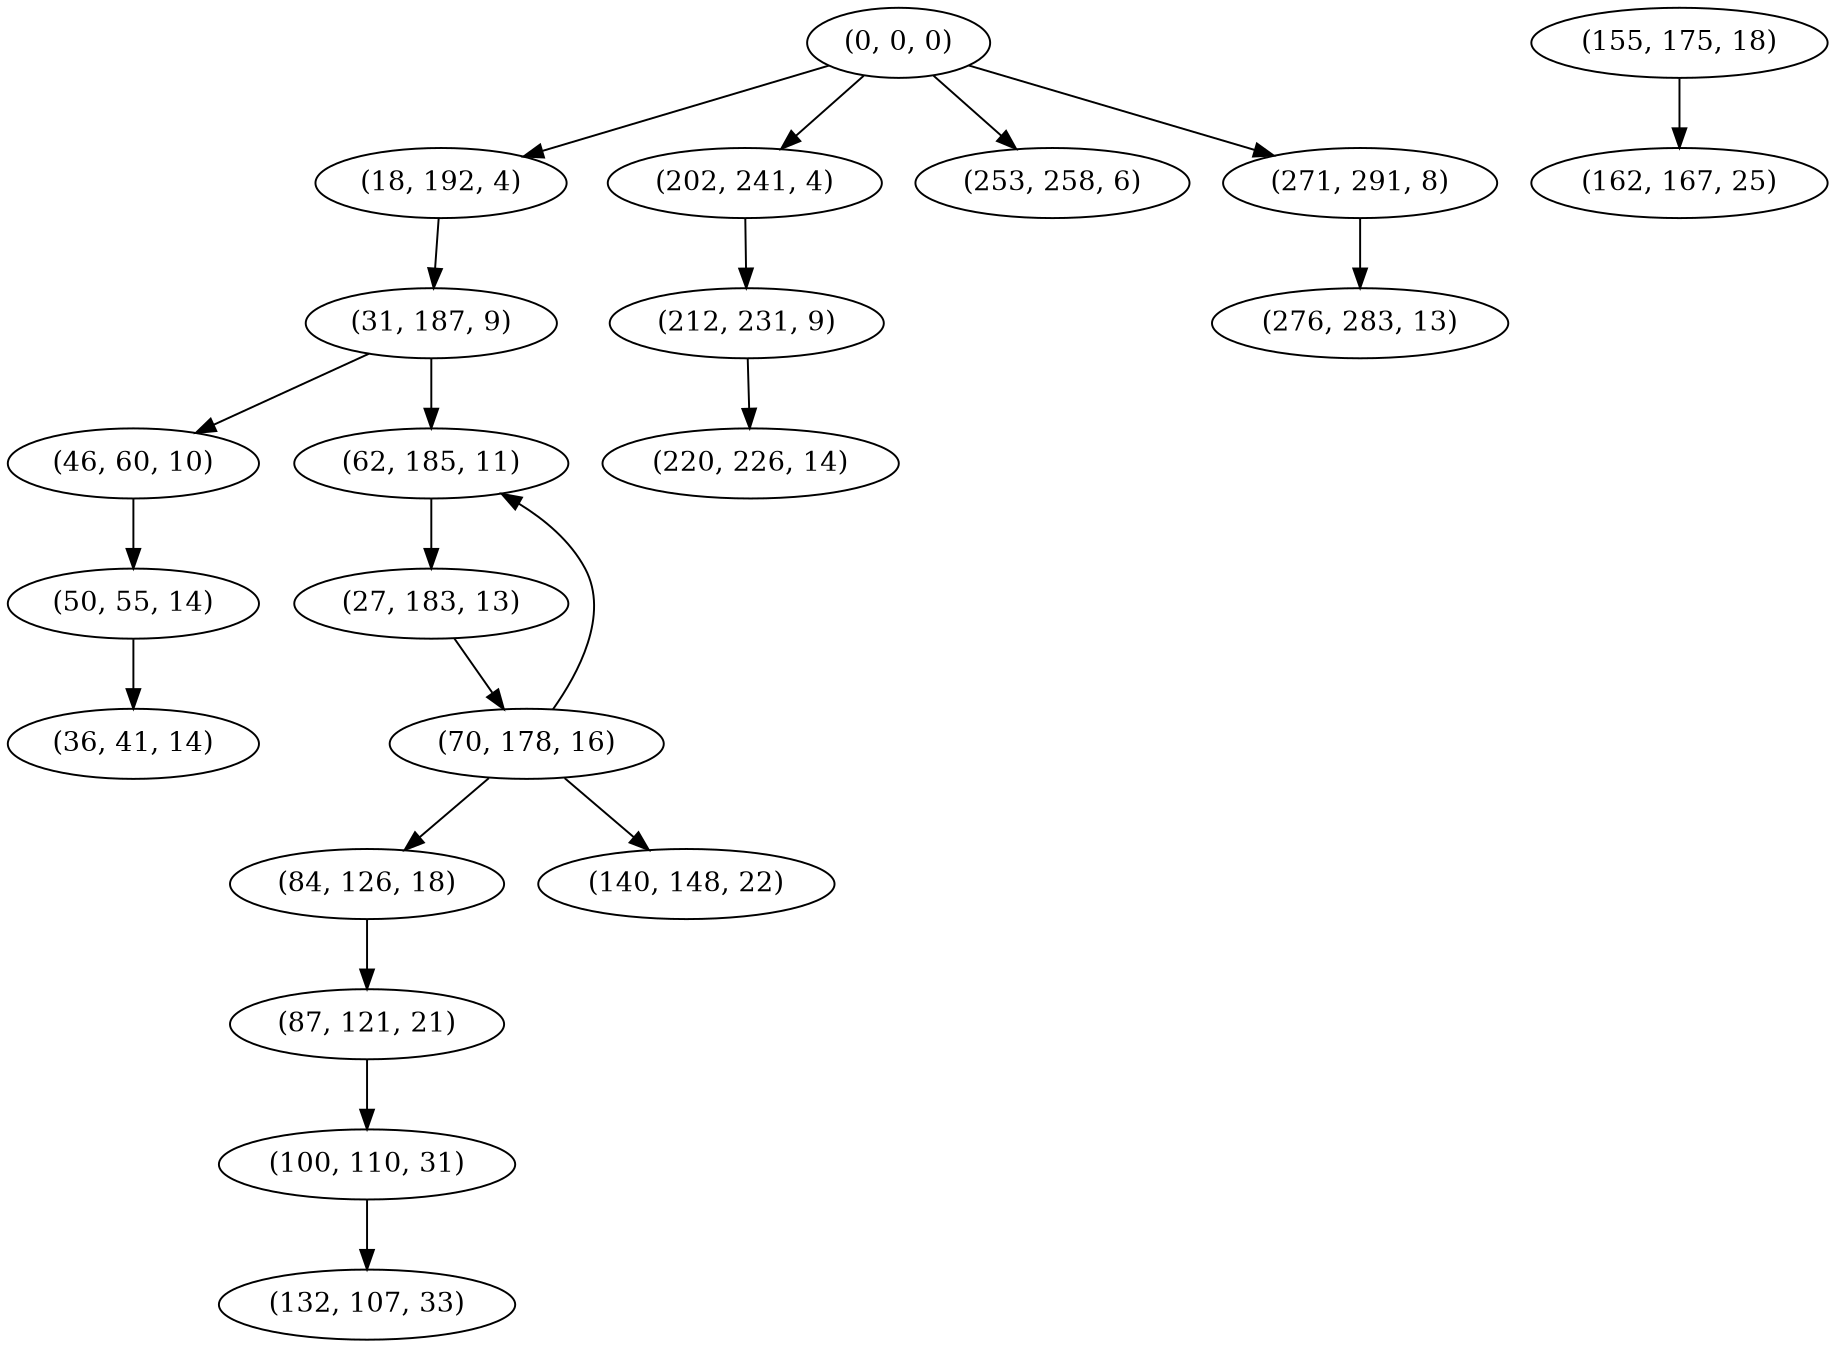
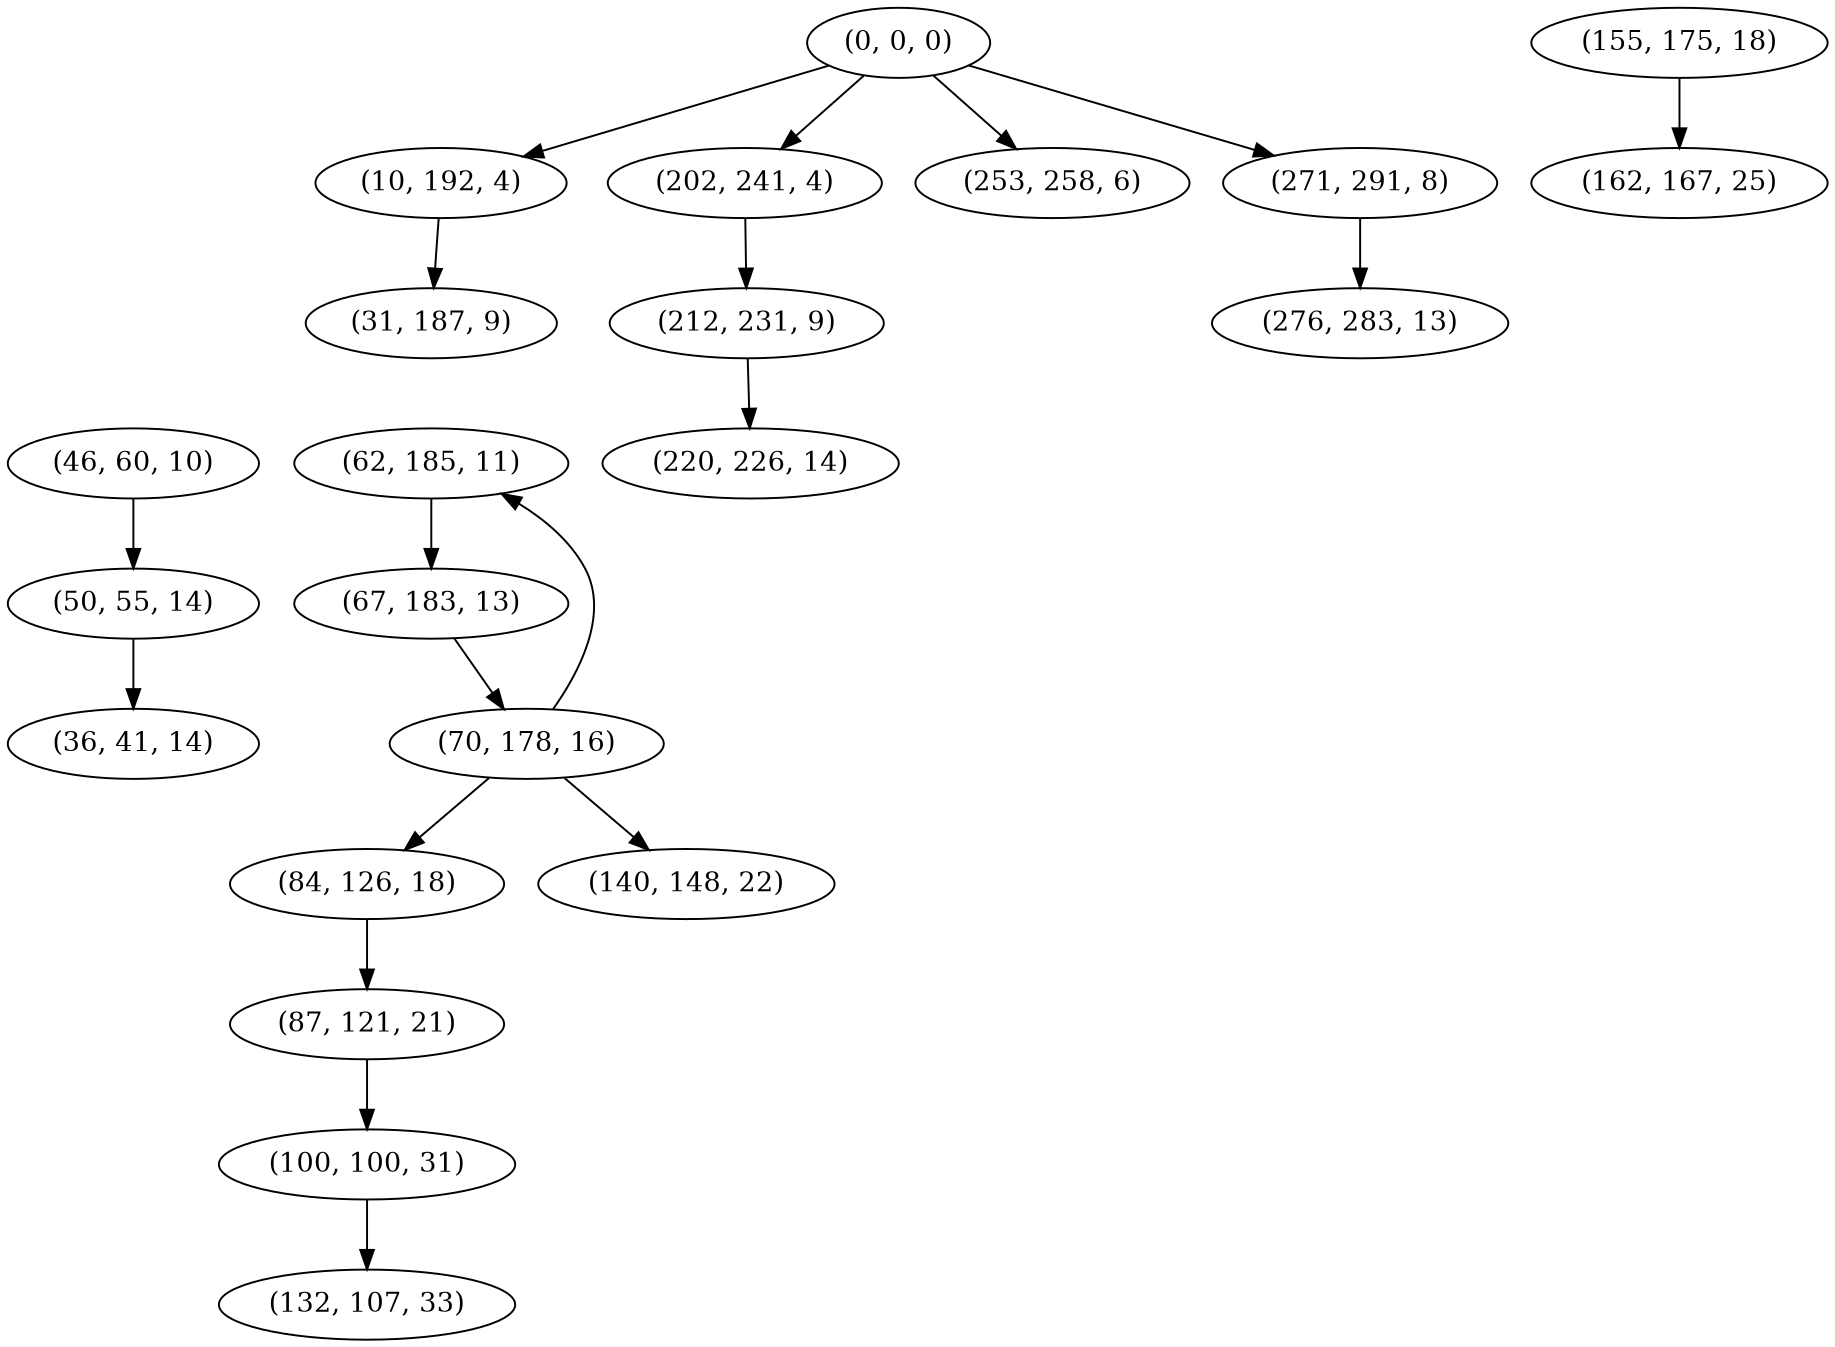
(441, 183) -> (441, 183)
(431, 384) -> none
(291, 389) -> none
(431, 604) -> (431, 604)
(367, 1164) -> (367, 1164)
